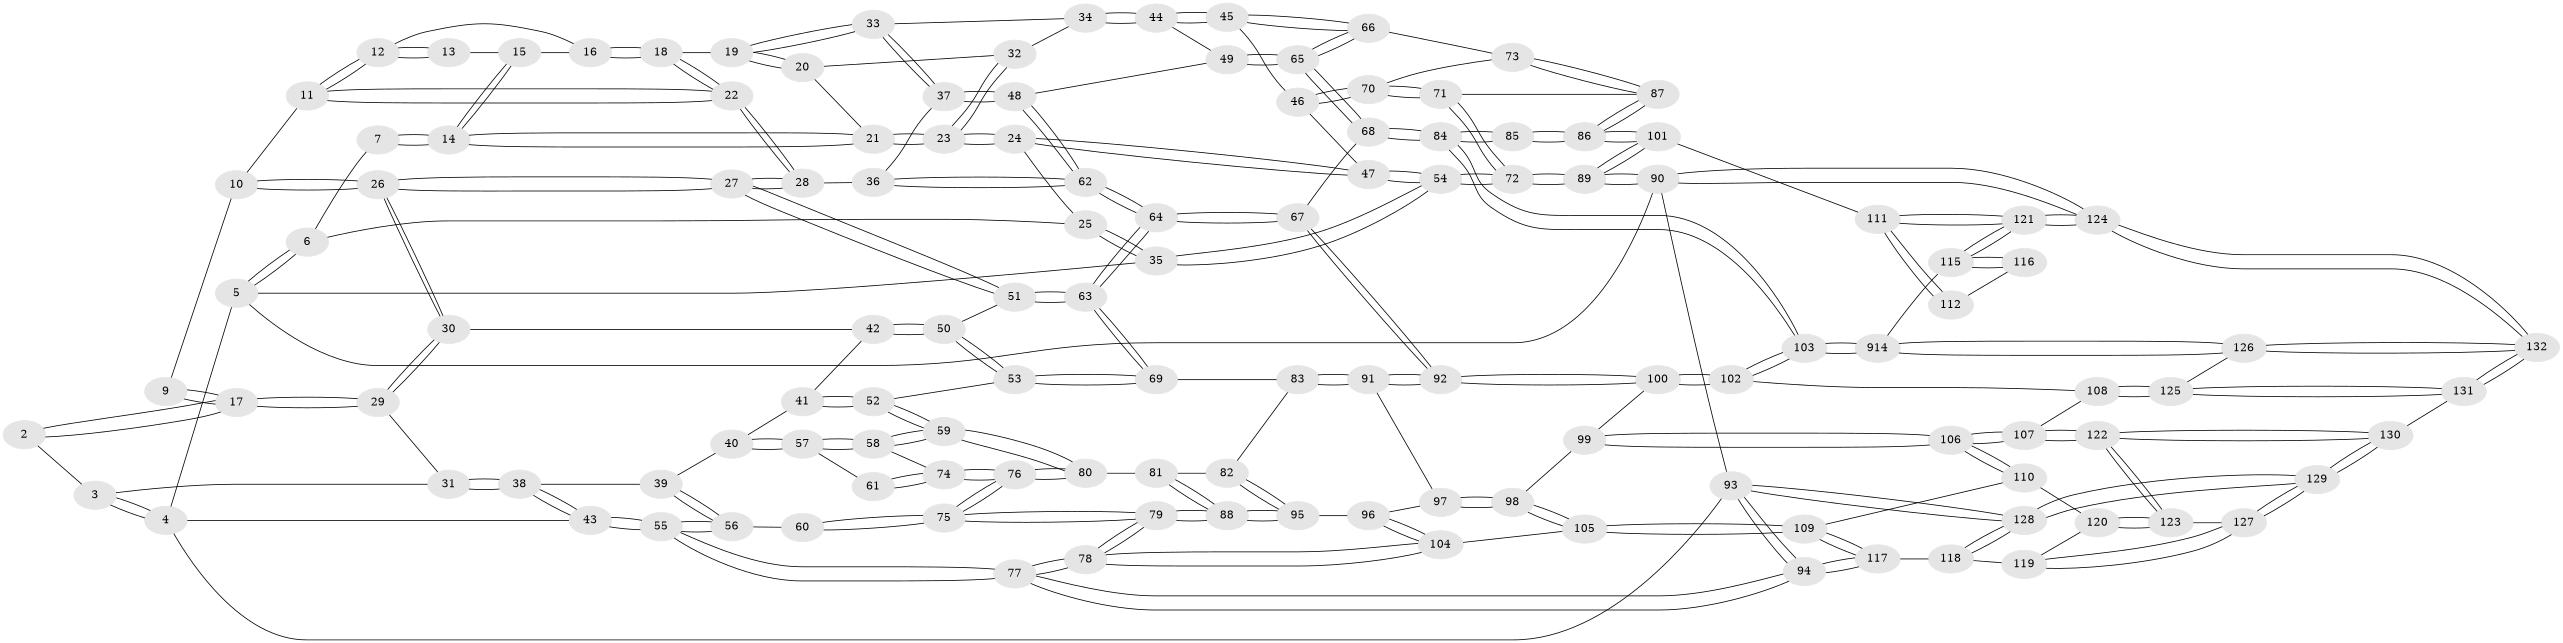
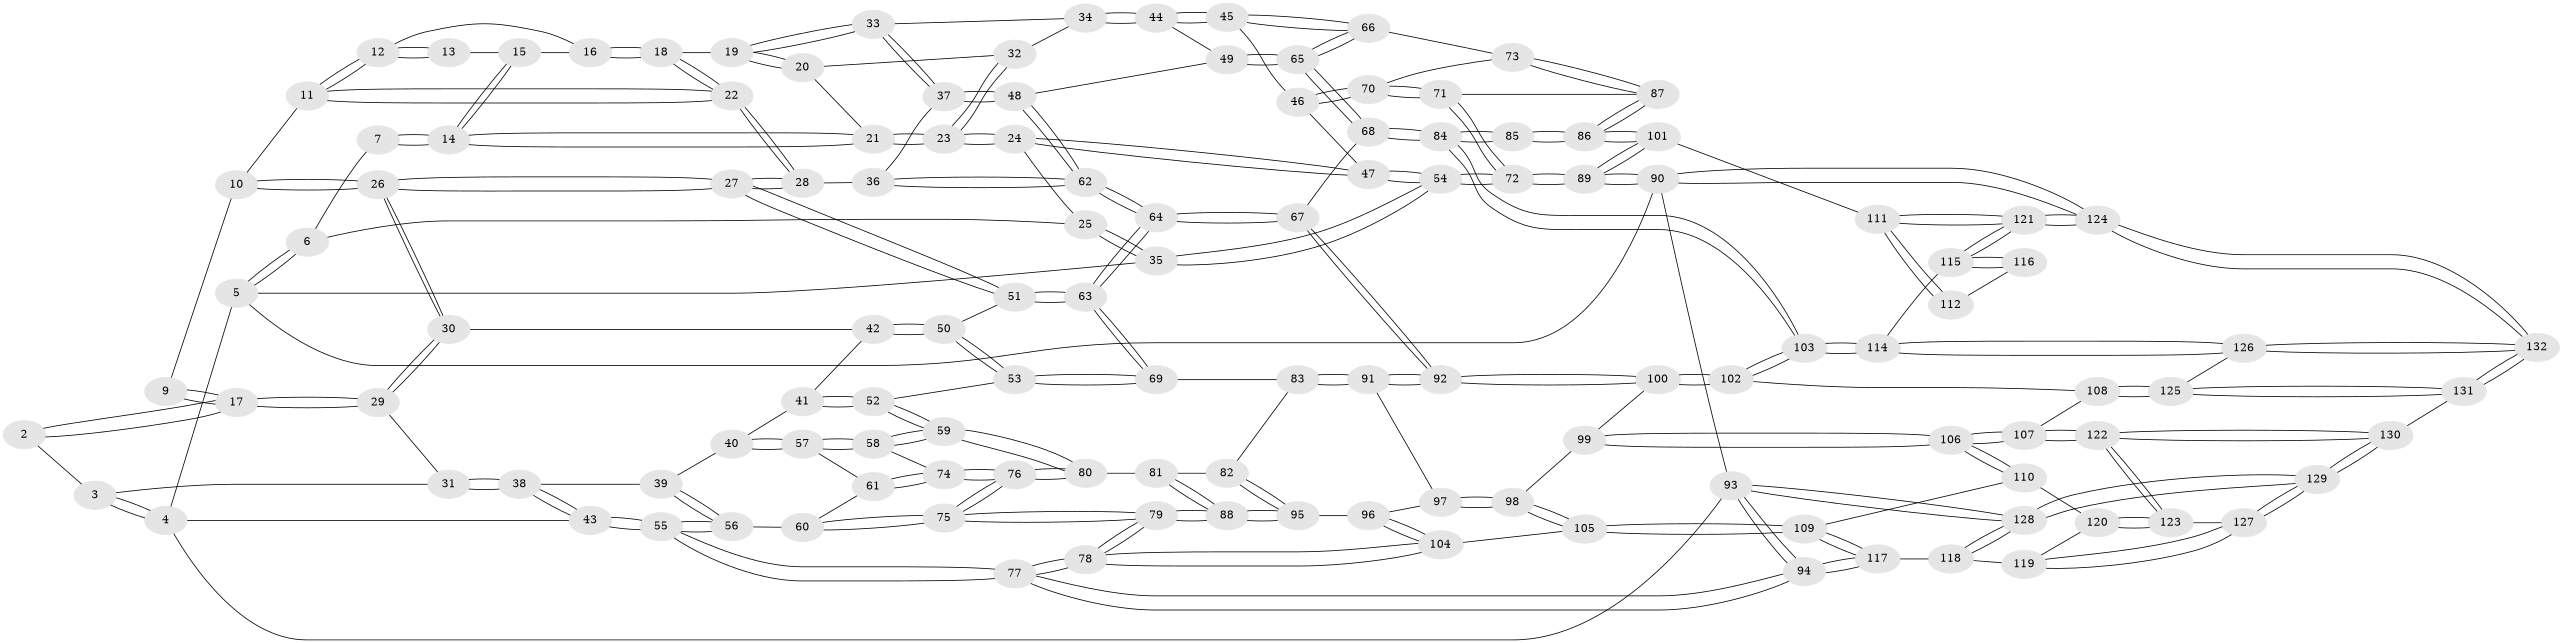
(1878, 348) -> (1878, 348)
none -> (838, 507)
